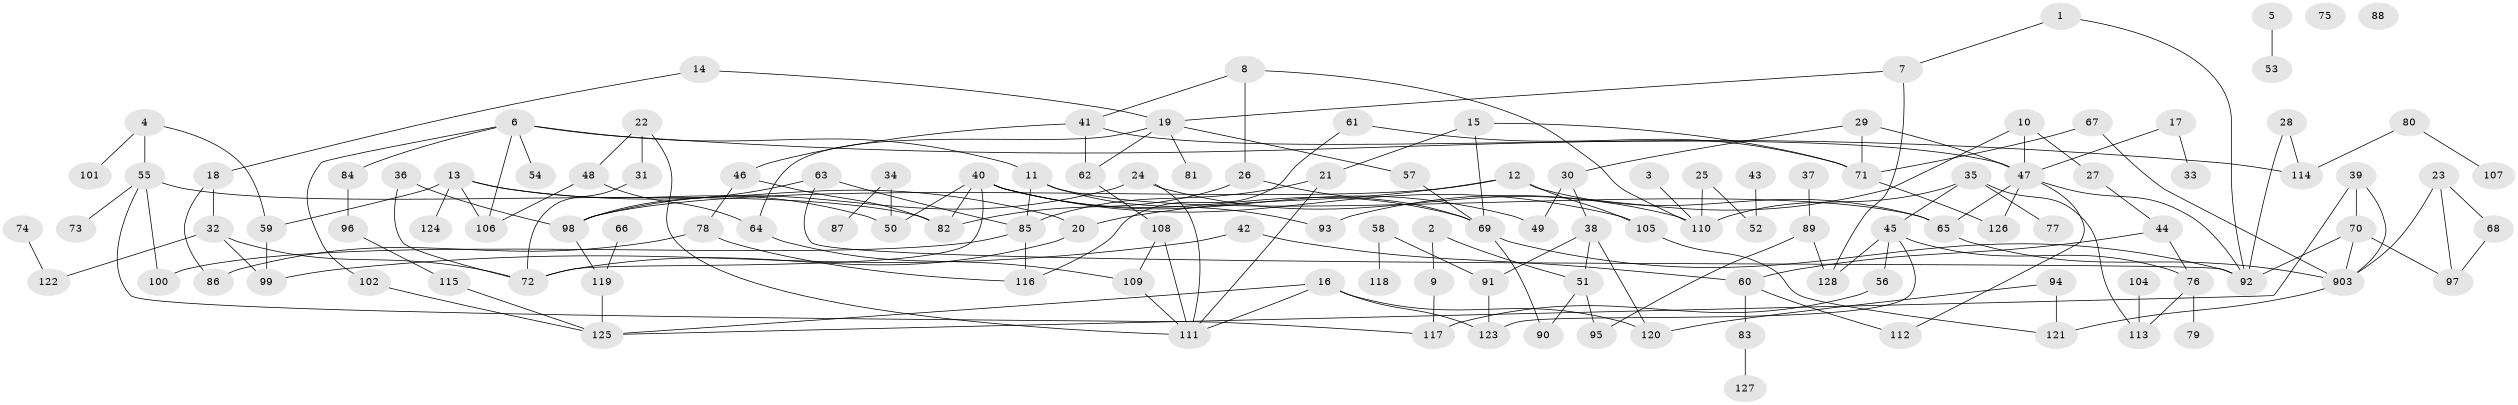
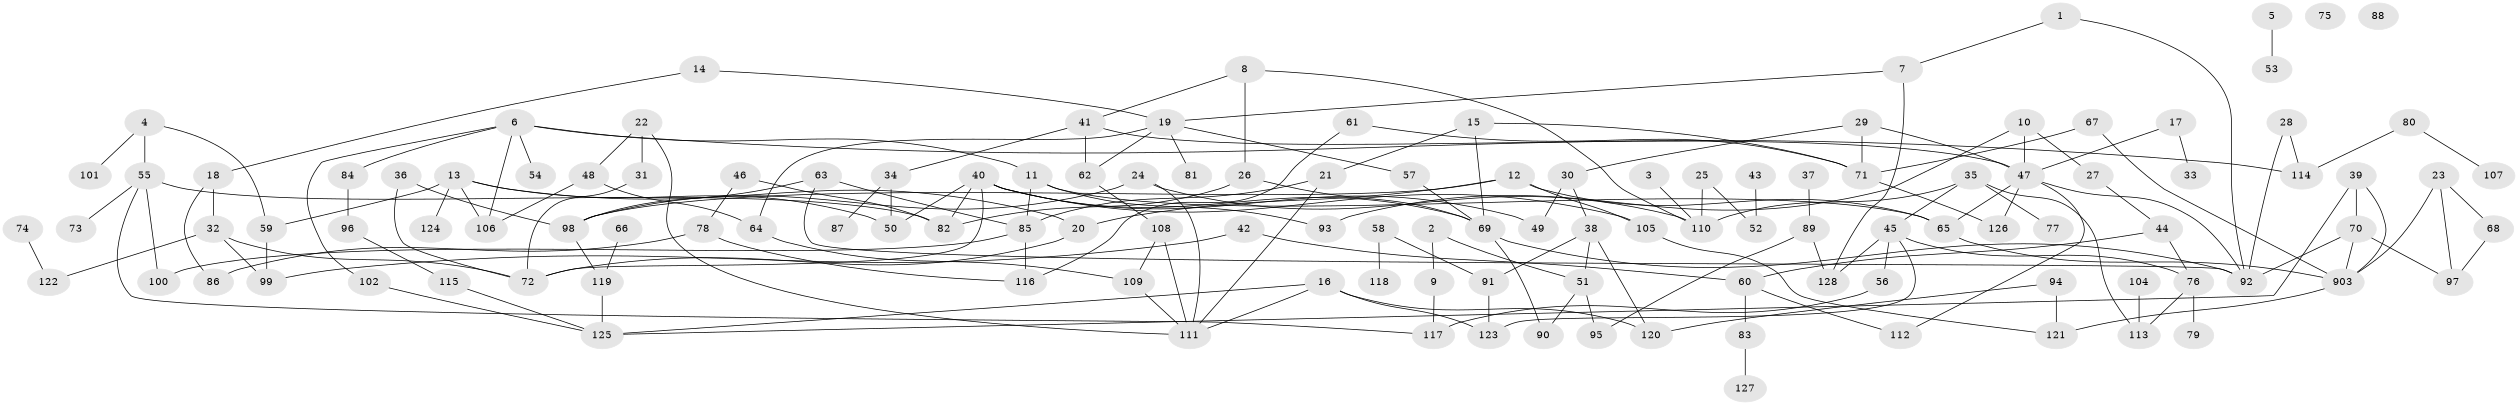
(925, 135) -> (996, 147)
